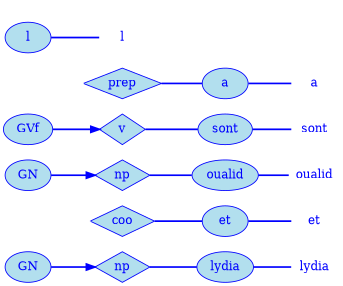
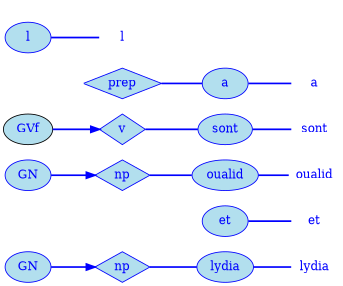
(28, 129) -> (28, 129)
(122, 221) -> none
